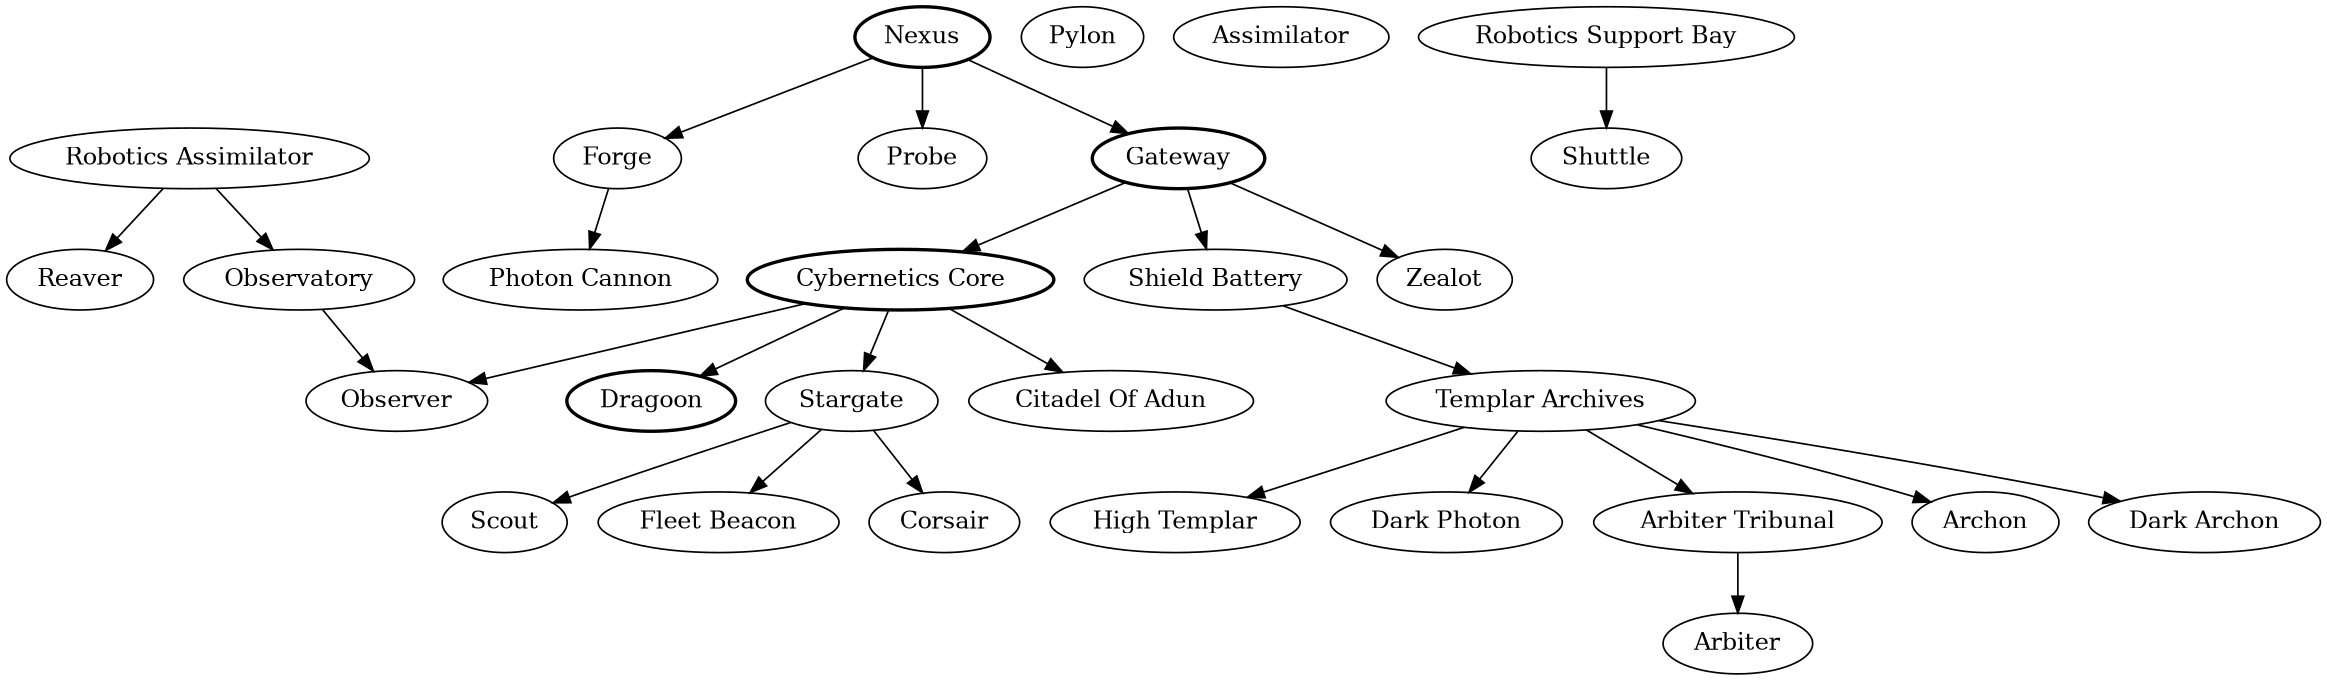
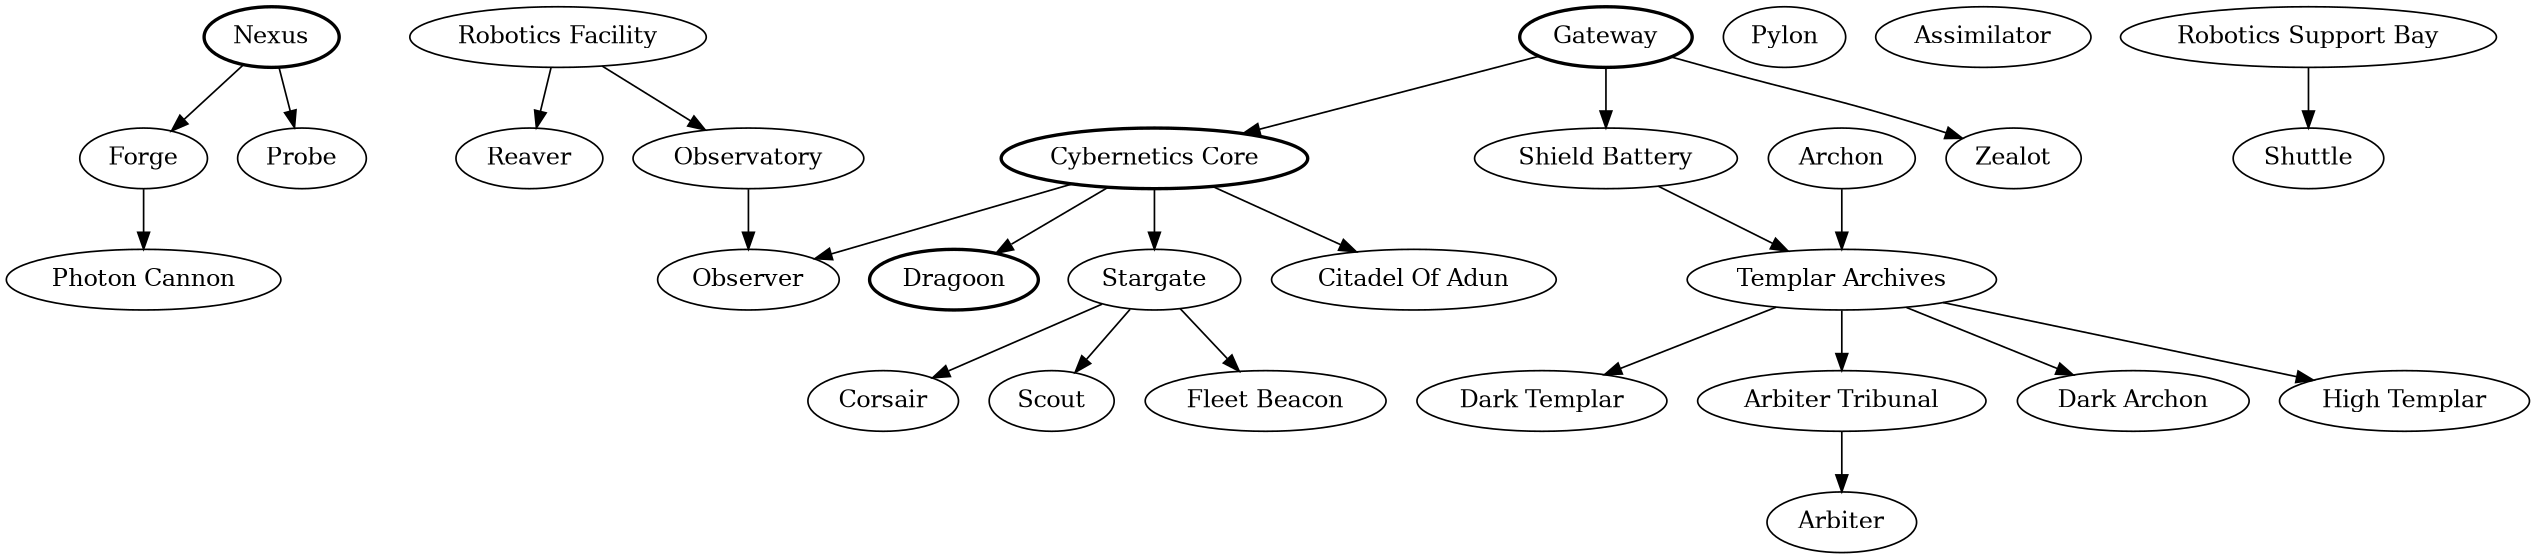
(1041, 93) -> none
(190, 158) -> (558, 37)
(1776, 459) -> (1842, 211)
(1446, 522) -> (1542, 401)
